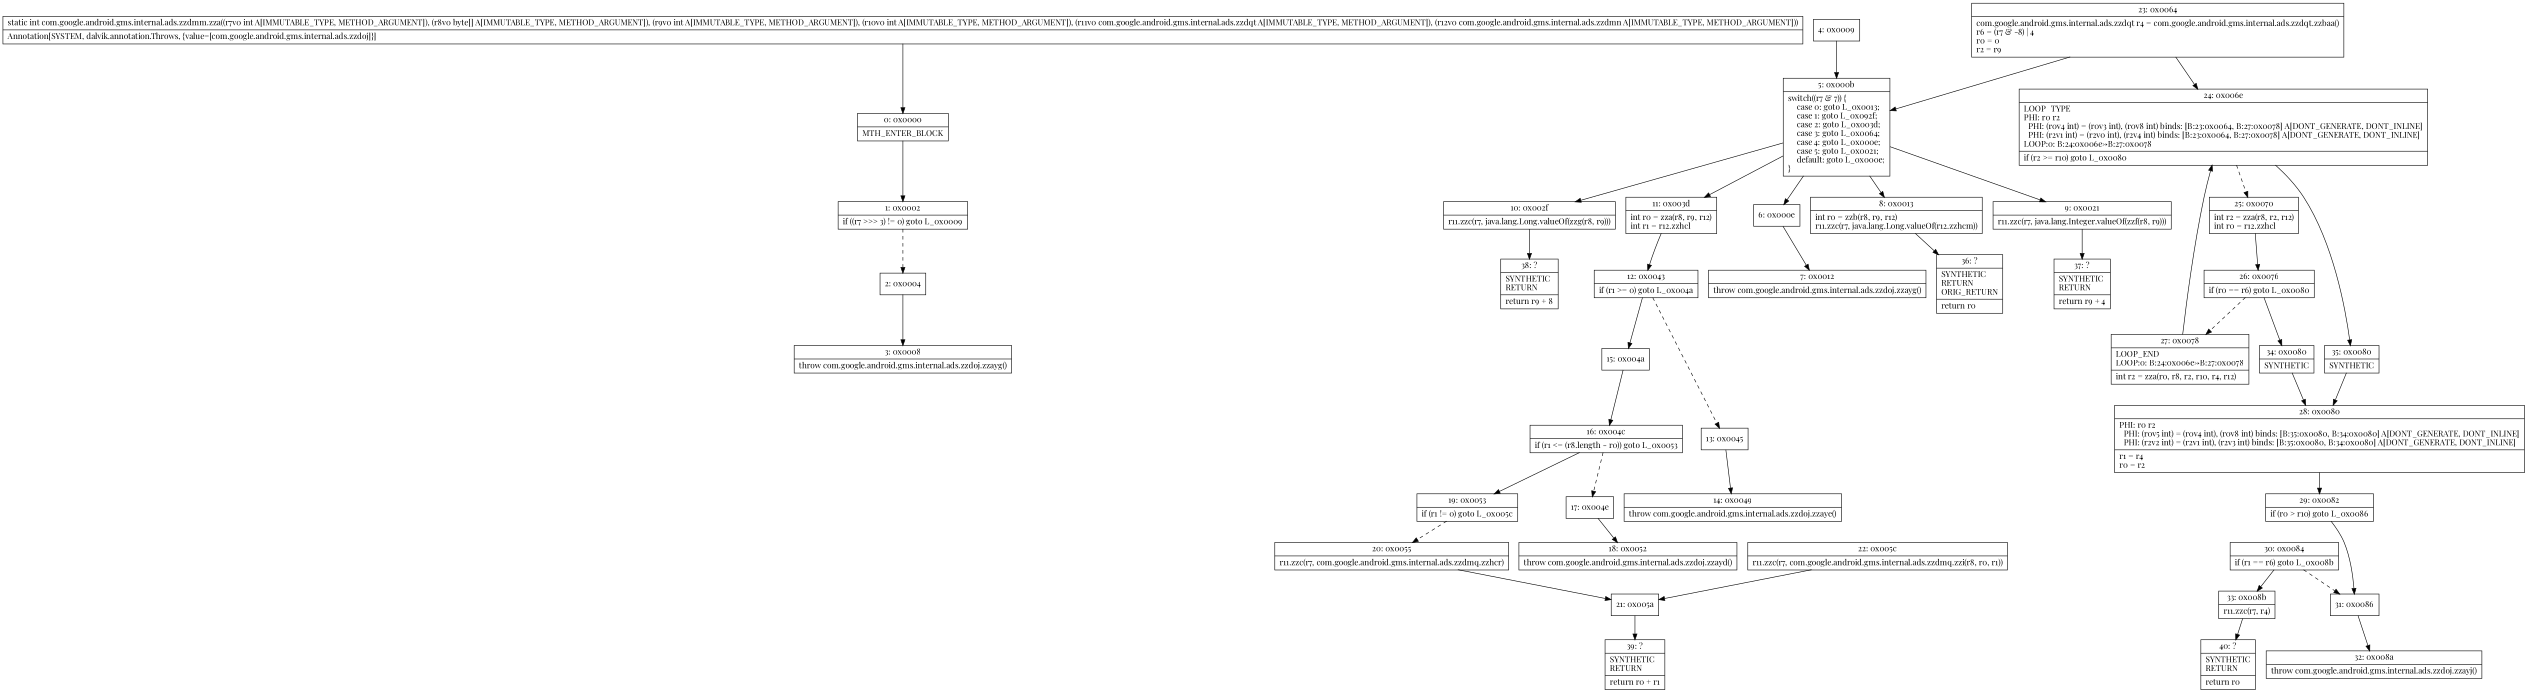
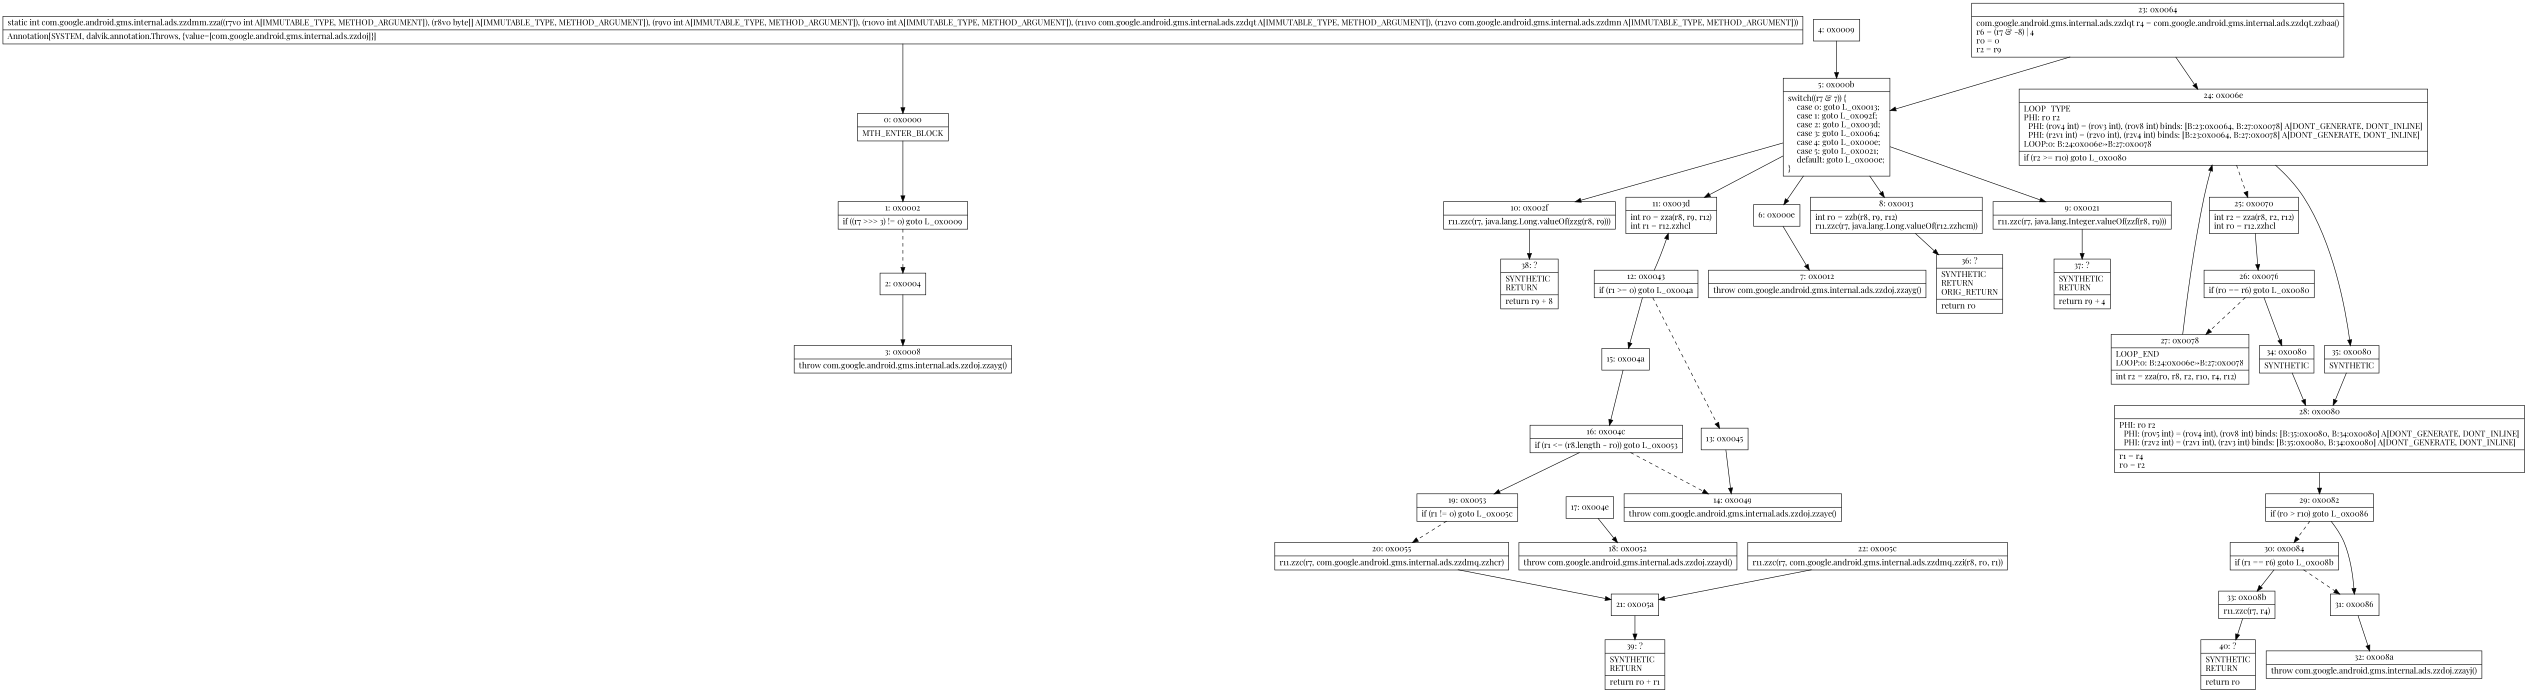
(1655, 249) -> (1661, 255)
(1598, 472) -> (1667, 472)
none -> (2304, 530)
